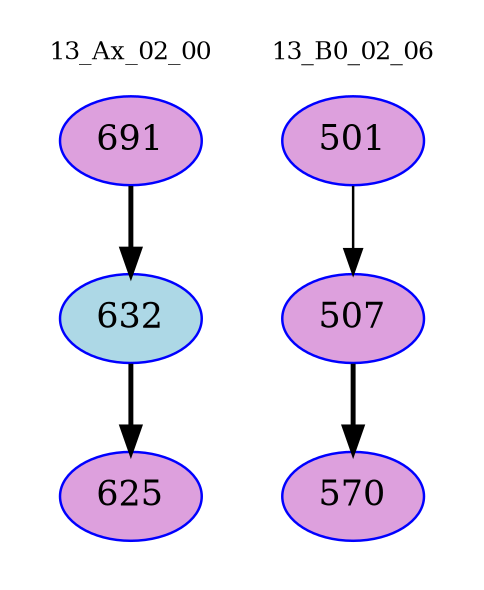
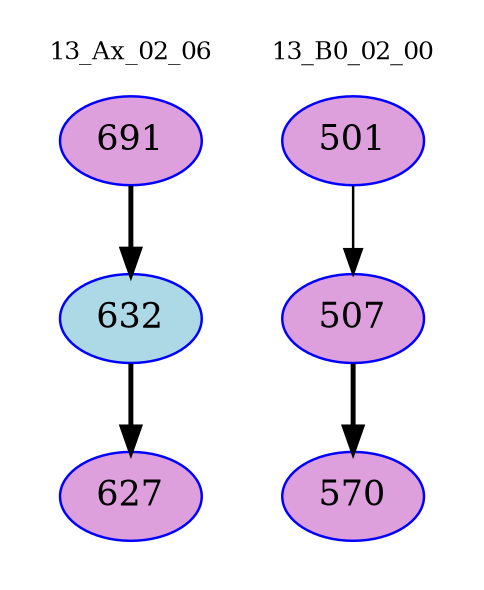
(131, 53) -> (131, 53)
(353, 53) -> (353, 53)
(131, 496) -> (131, 496)
